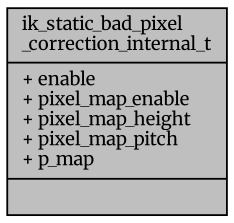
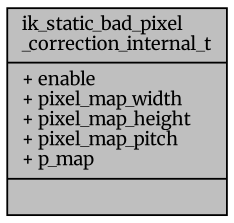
(106, 100) -> (103, 100)
